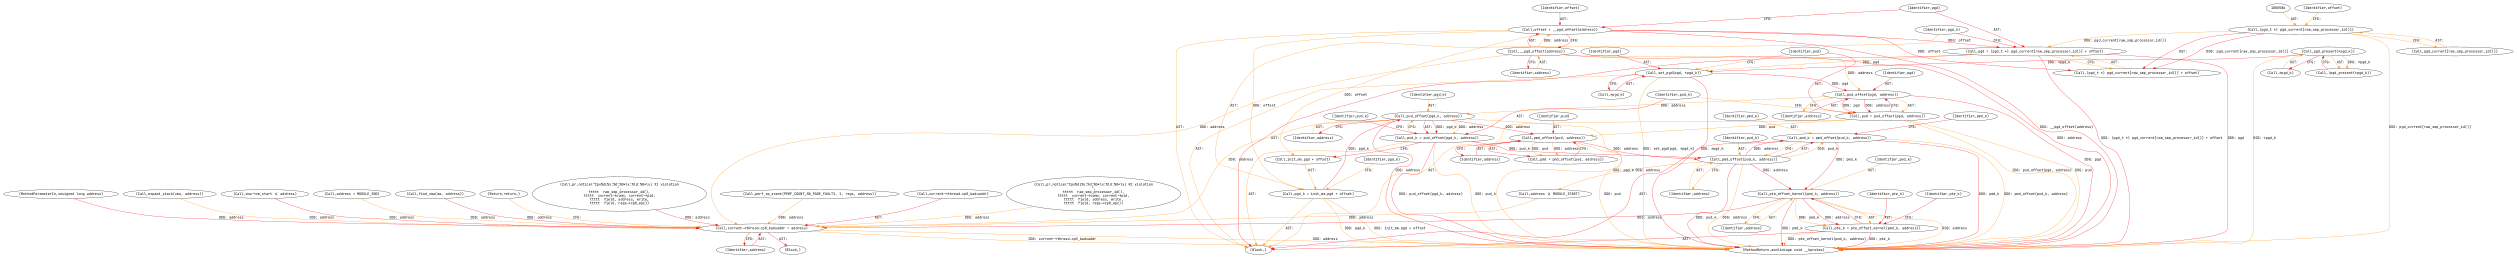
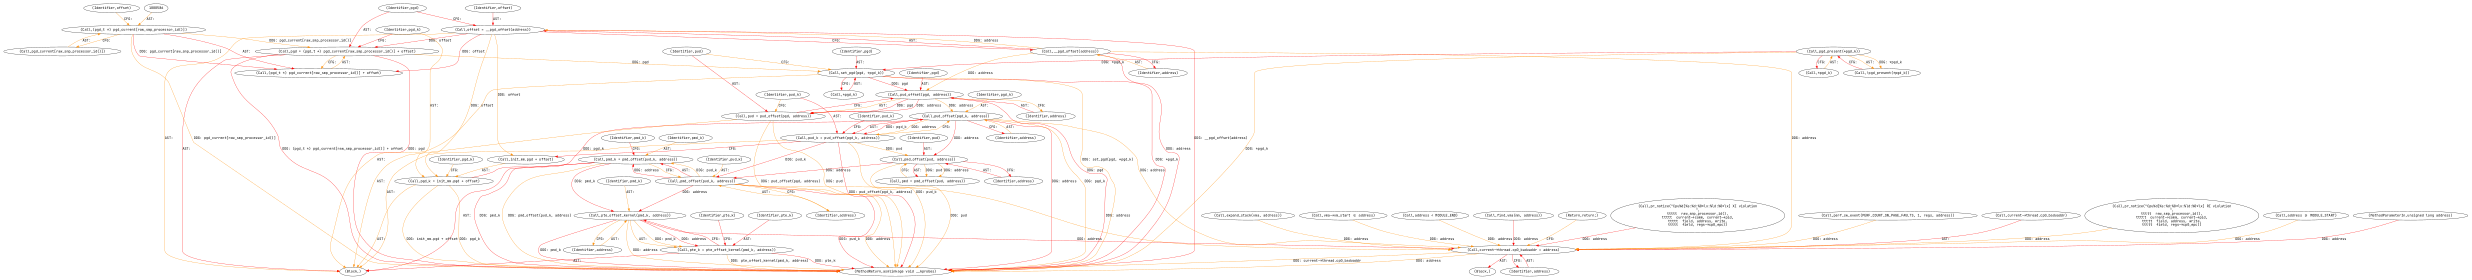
(1722, 128) -> (880, 149)
(1580, 149) -> (901, 171)
(1631, 170) -> (1089, 228)
(473, 224) -> (1411, 238)
